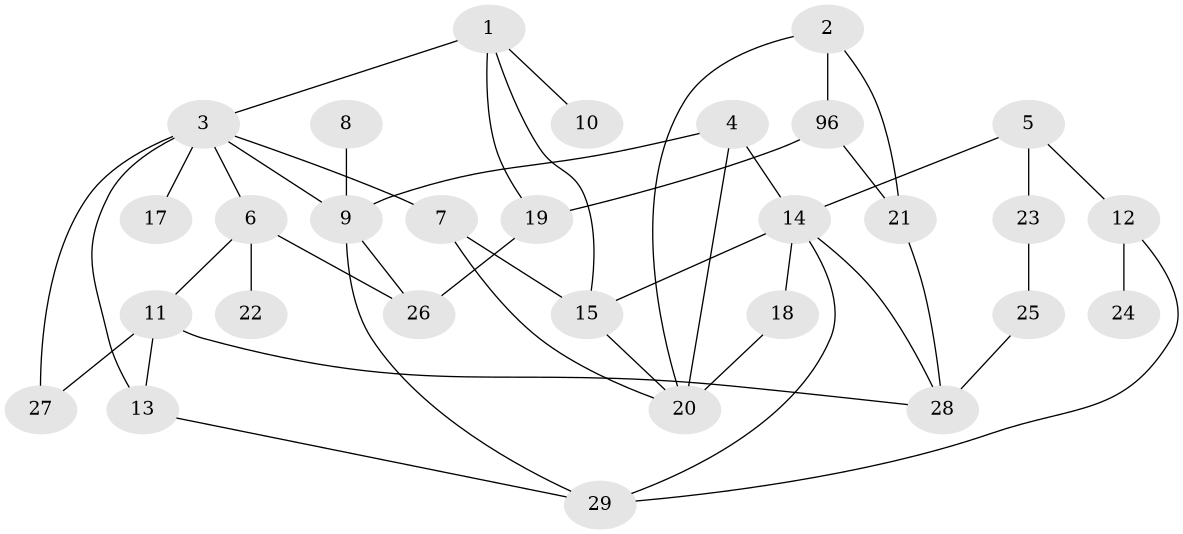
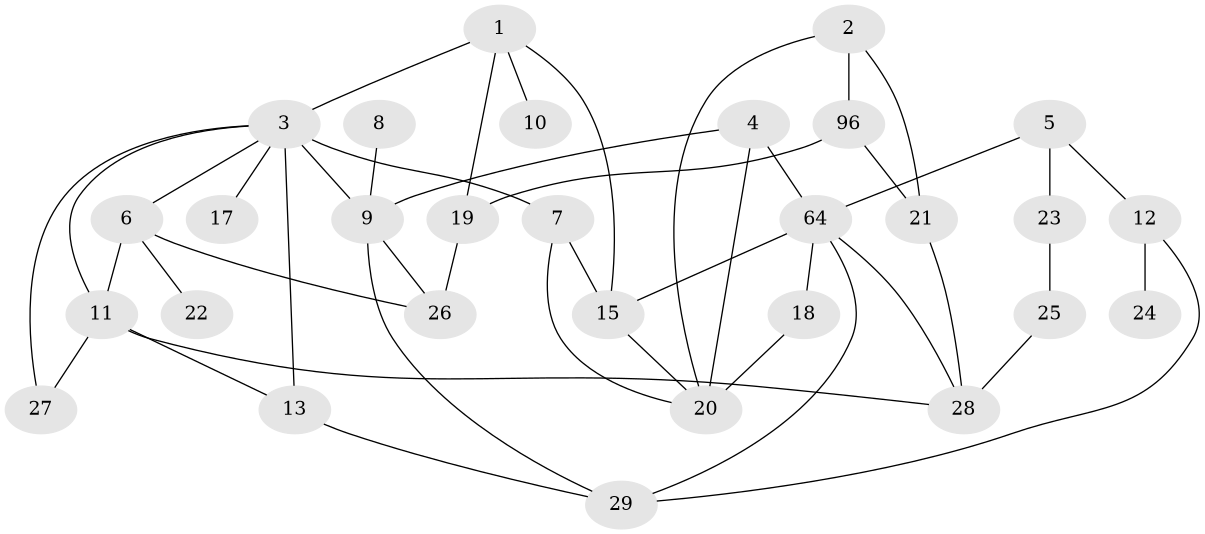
none -> (89, 185)
(795, 219) -> (816, 219)
